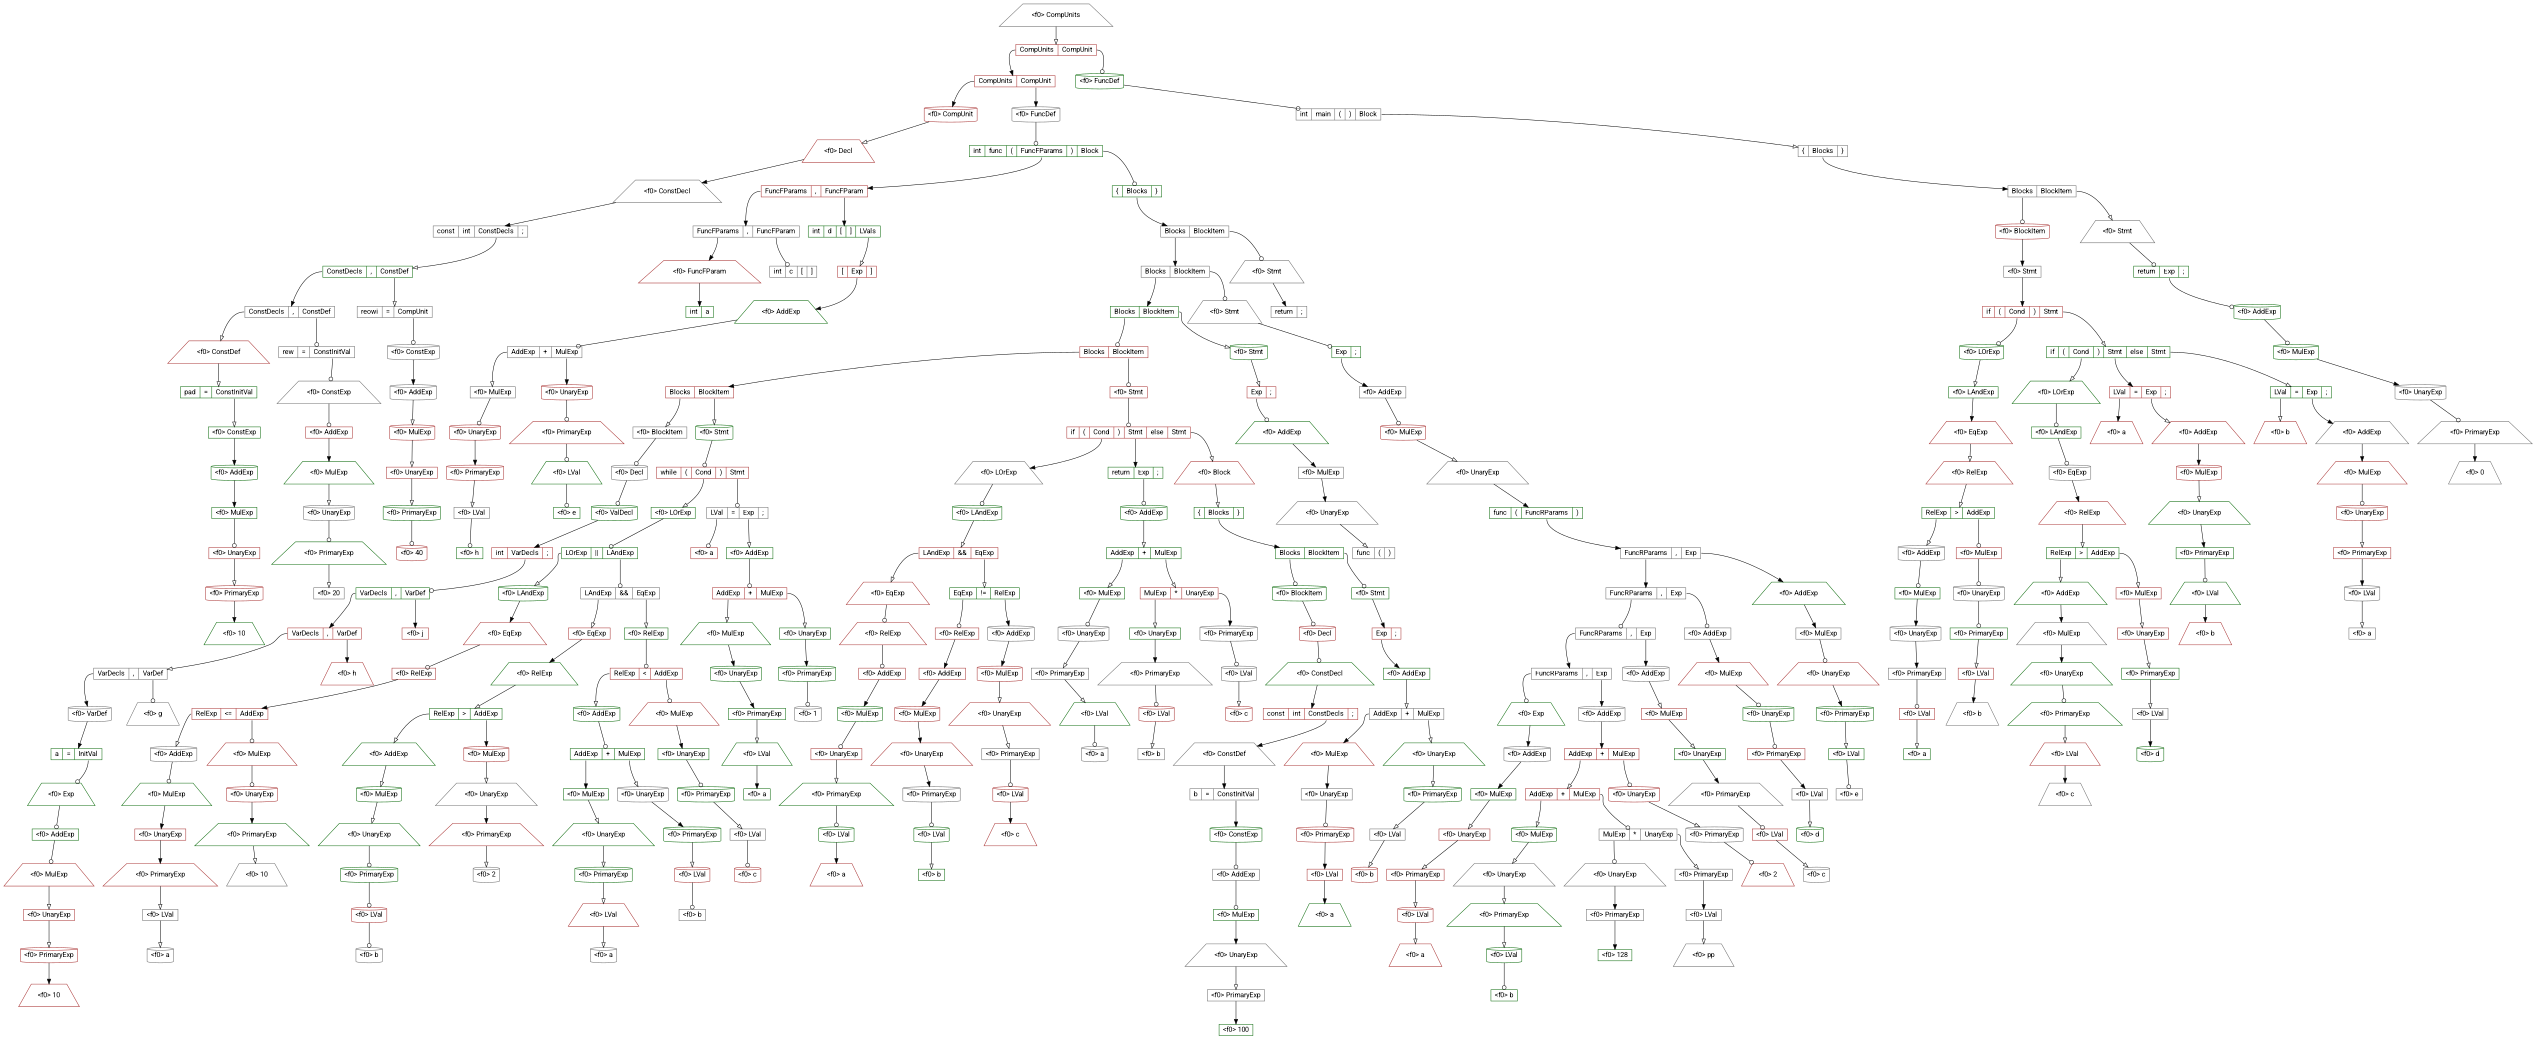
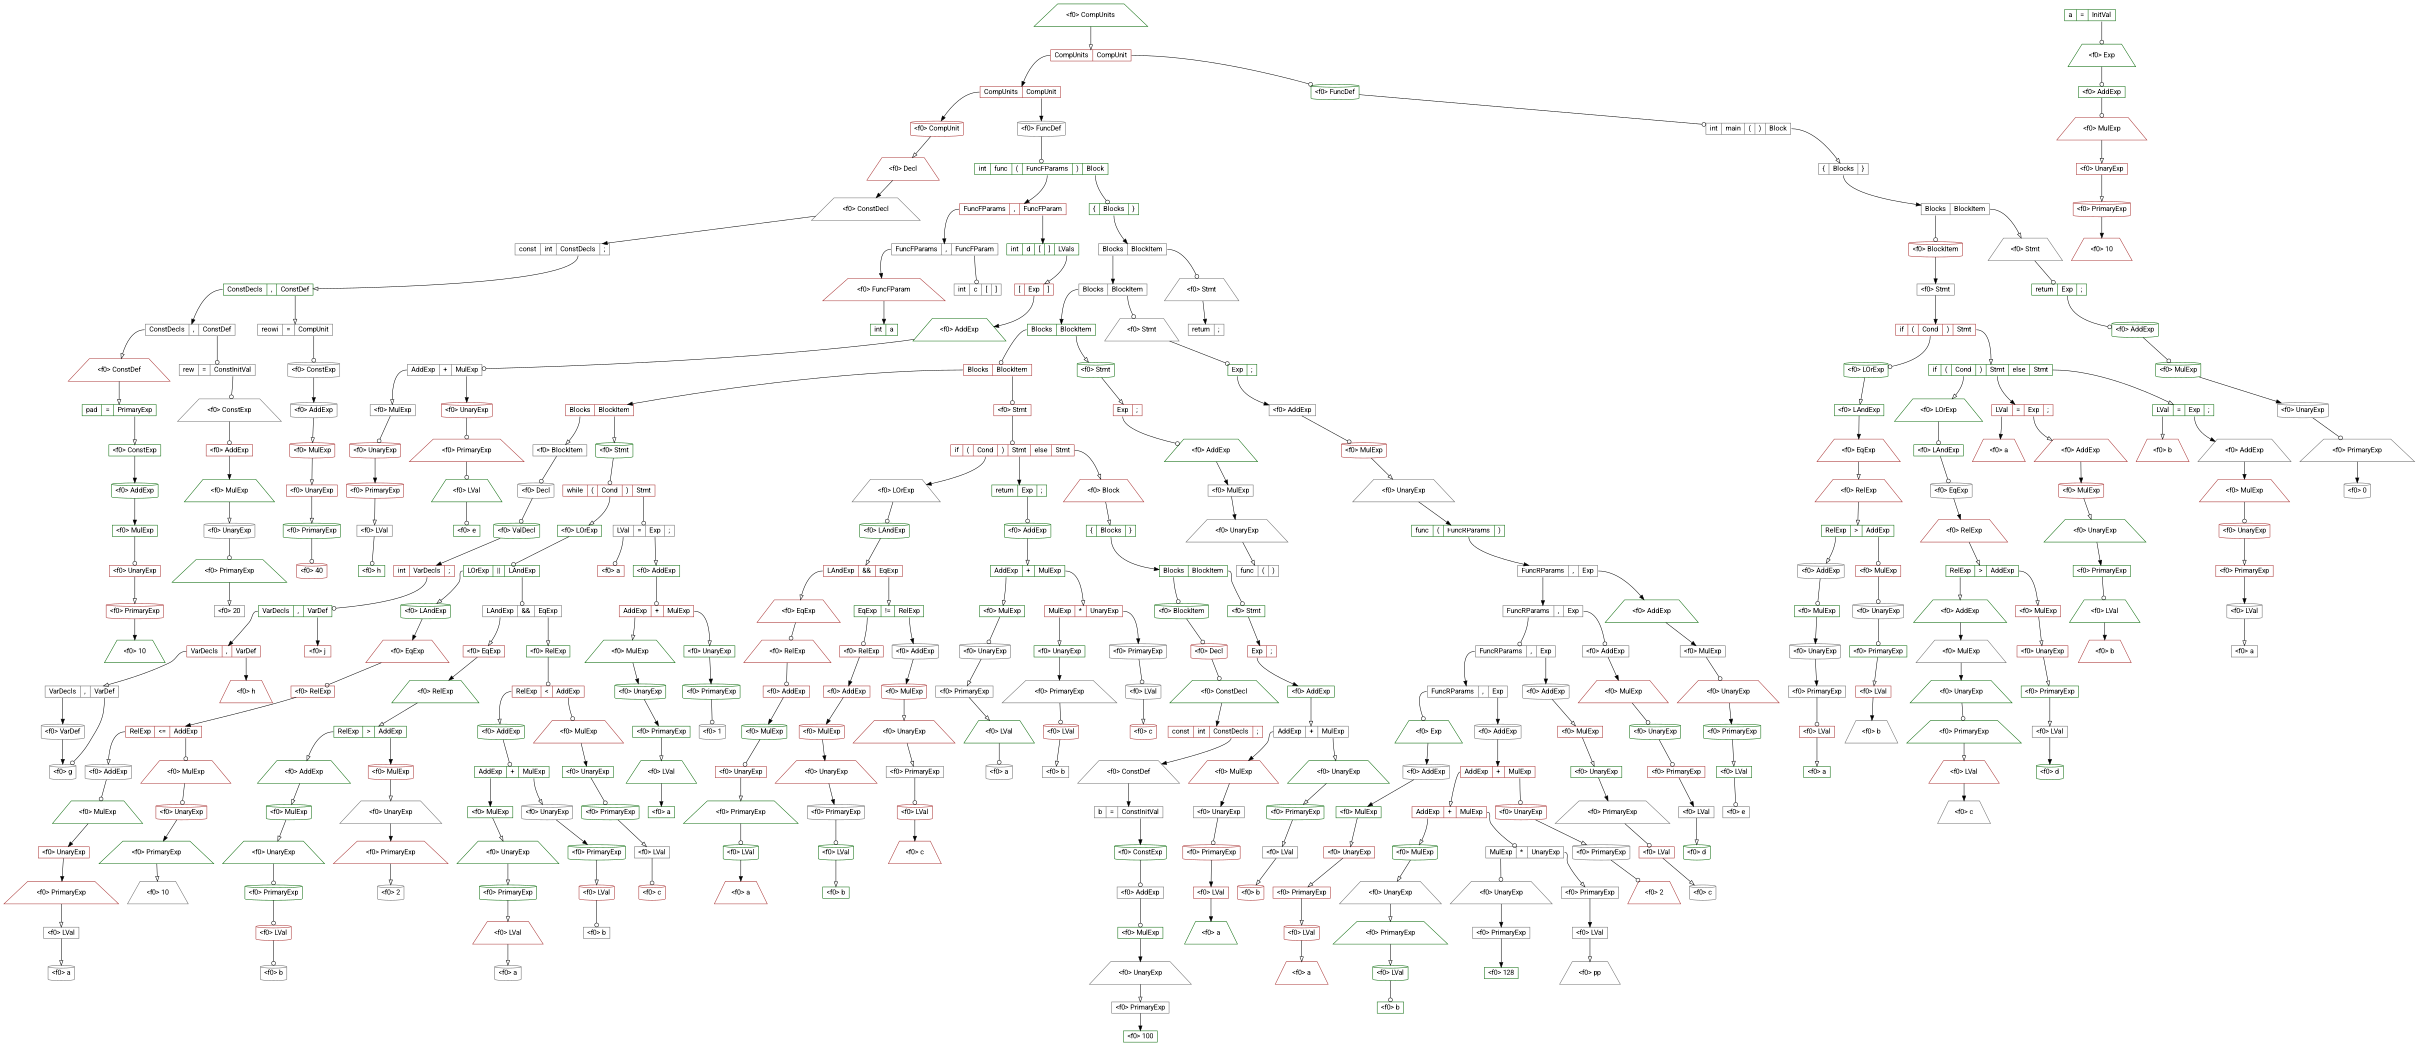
(1056, 15) -> (1091, 15)
(234, 392) -> (135, 410)
(2475, 473) -> (2357, 491)
(153, 714) -> (63, 772)
(84, 733) -> (63, 749)
